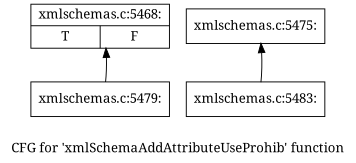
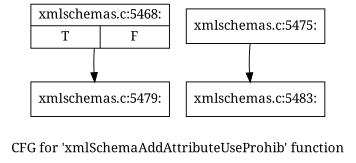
(262, 67) -> (249, 58)
(106, 70) -> (94, 60)
